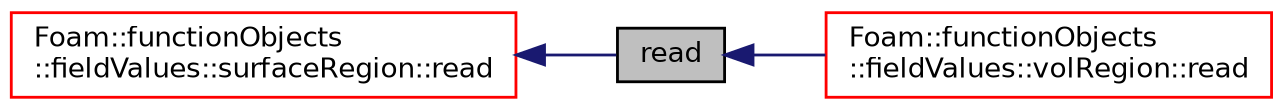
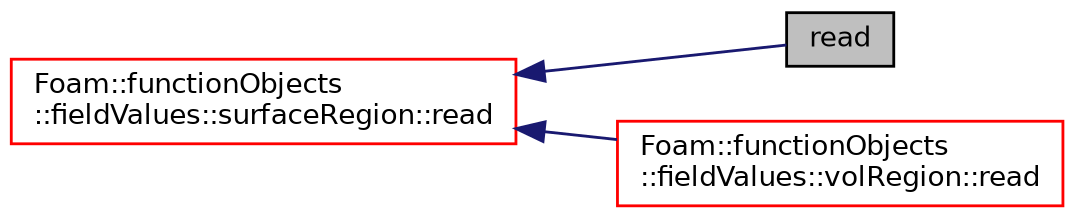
(789, 55) -> (581, 136)
